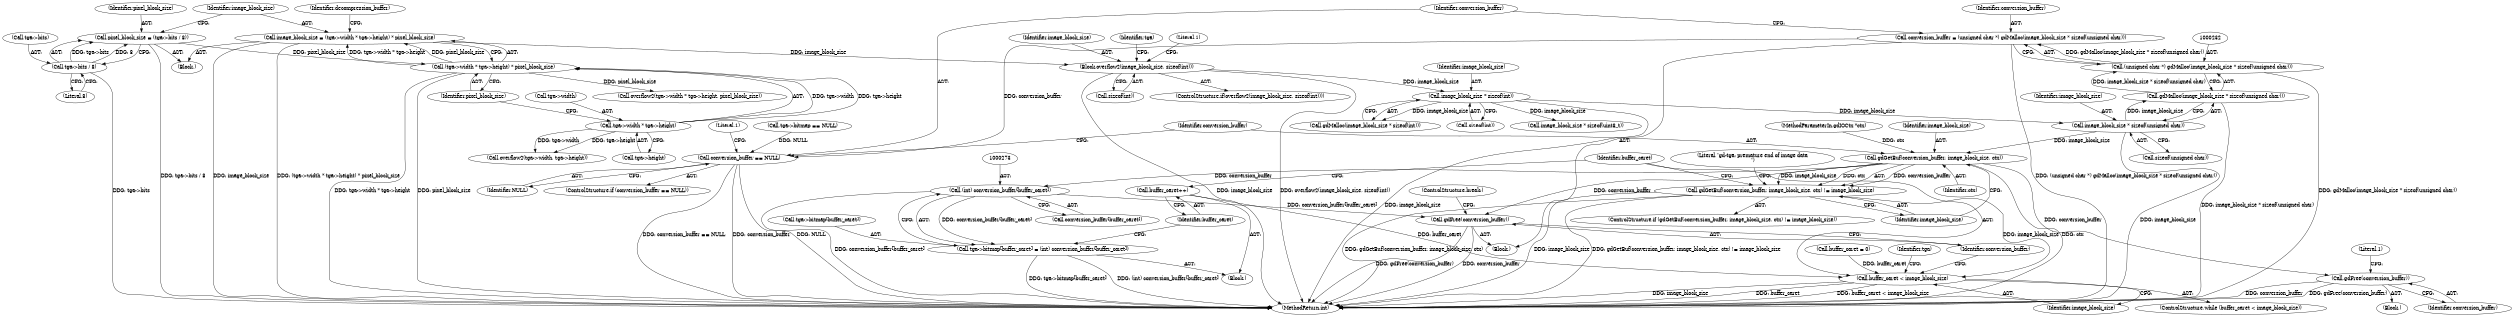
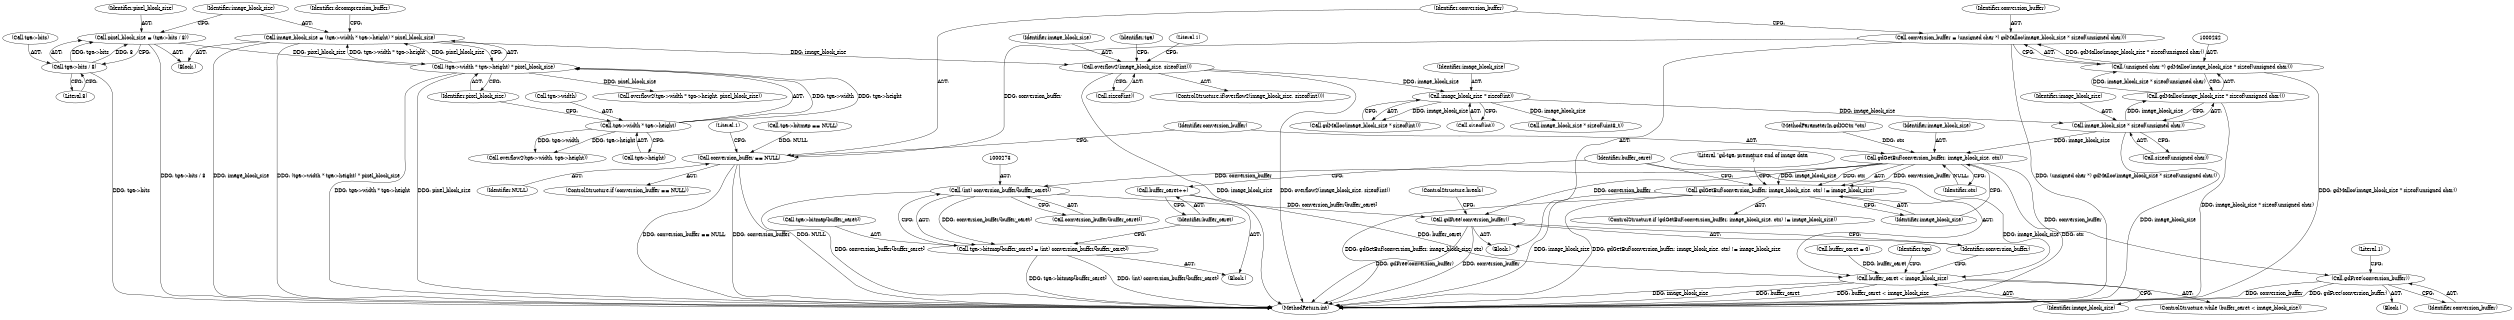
(1137, 68) -> (1137, 68)
(1520, 151) -> none
none -> (1971, 172)
(620, 175) -> none
(1962, 176) -> (1962, 176)
